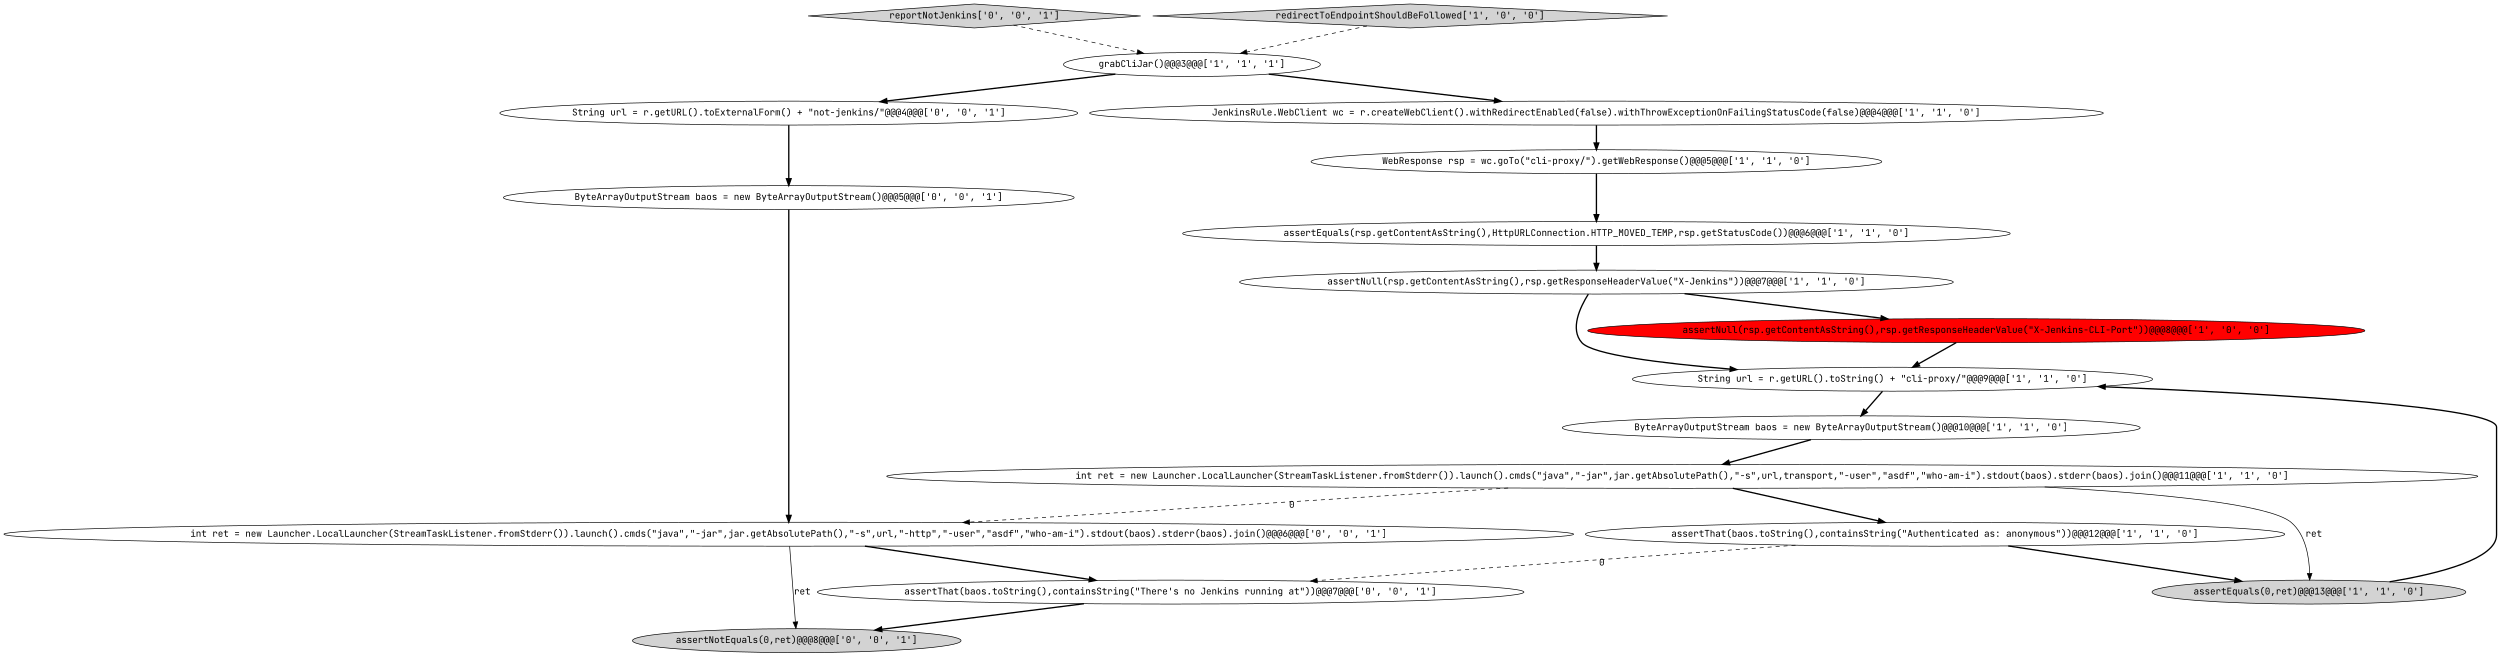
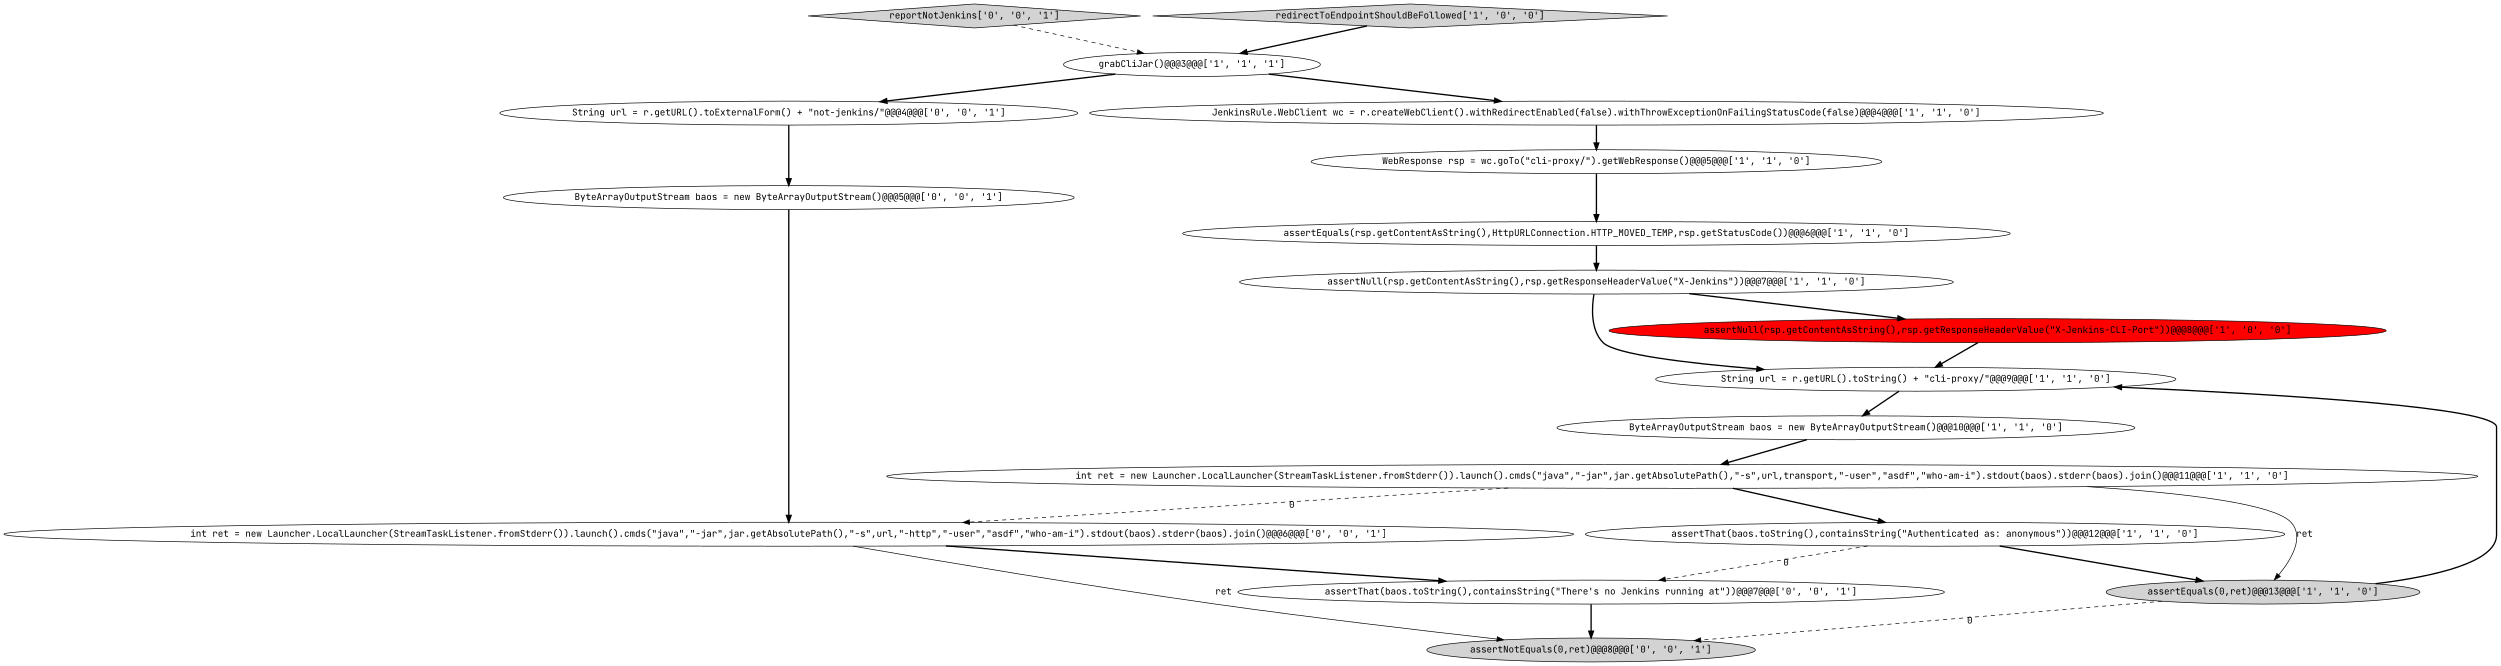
(1307, 39) -> (1307, 39)
none -> (1931, 621)
